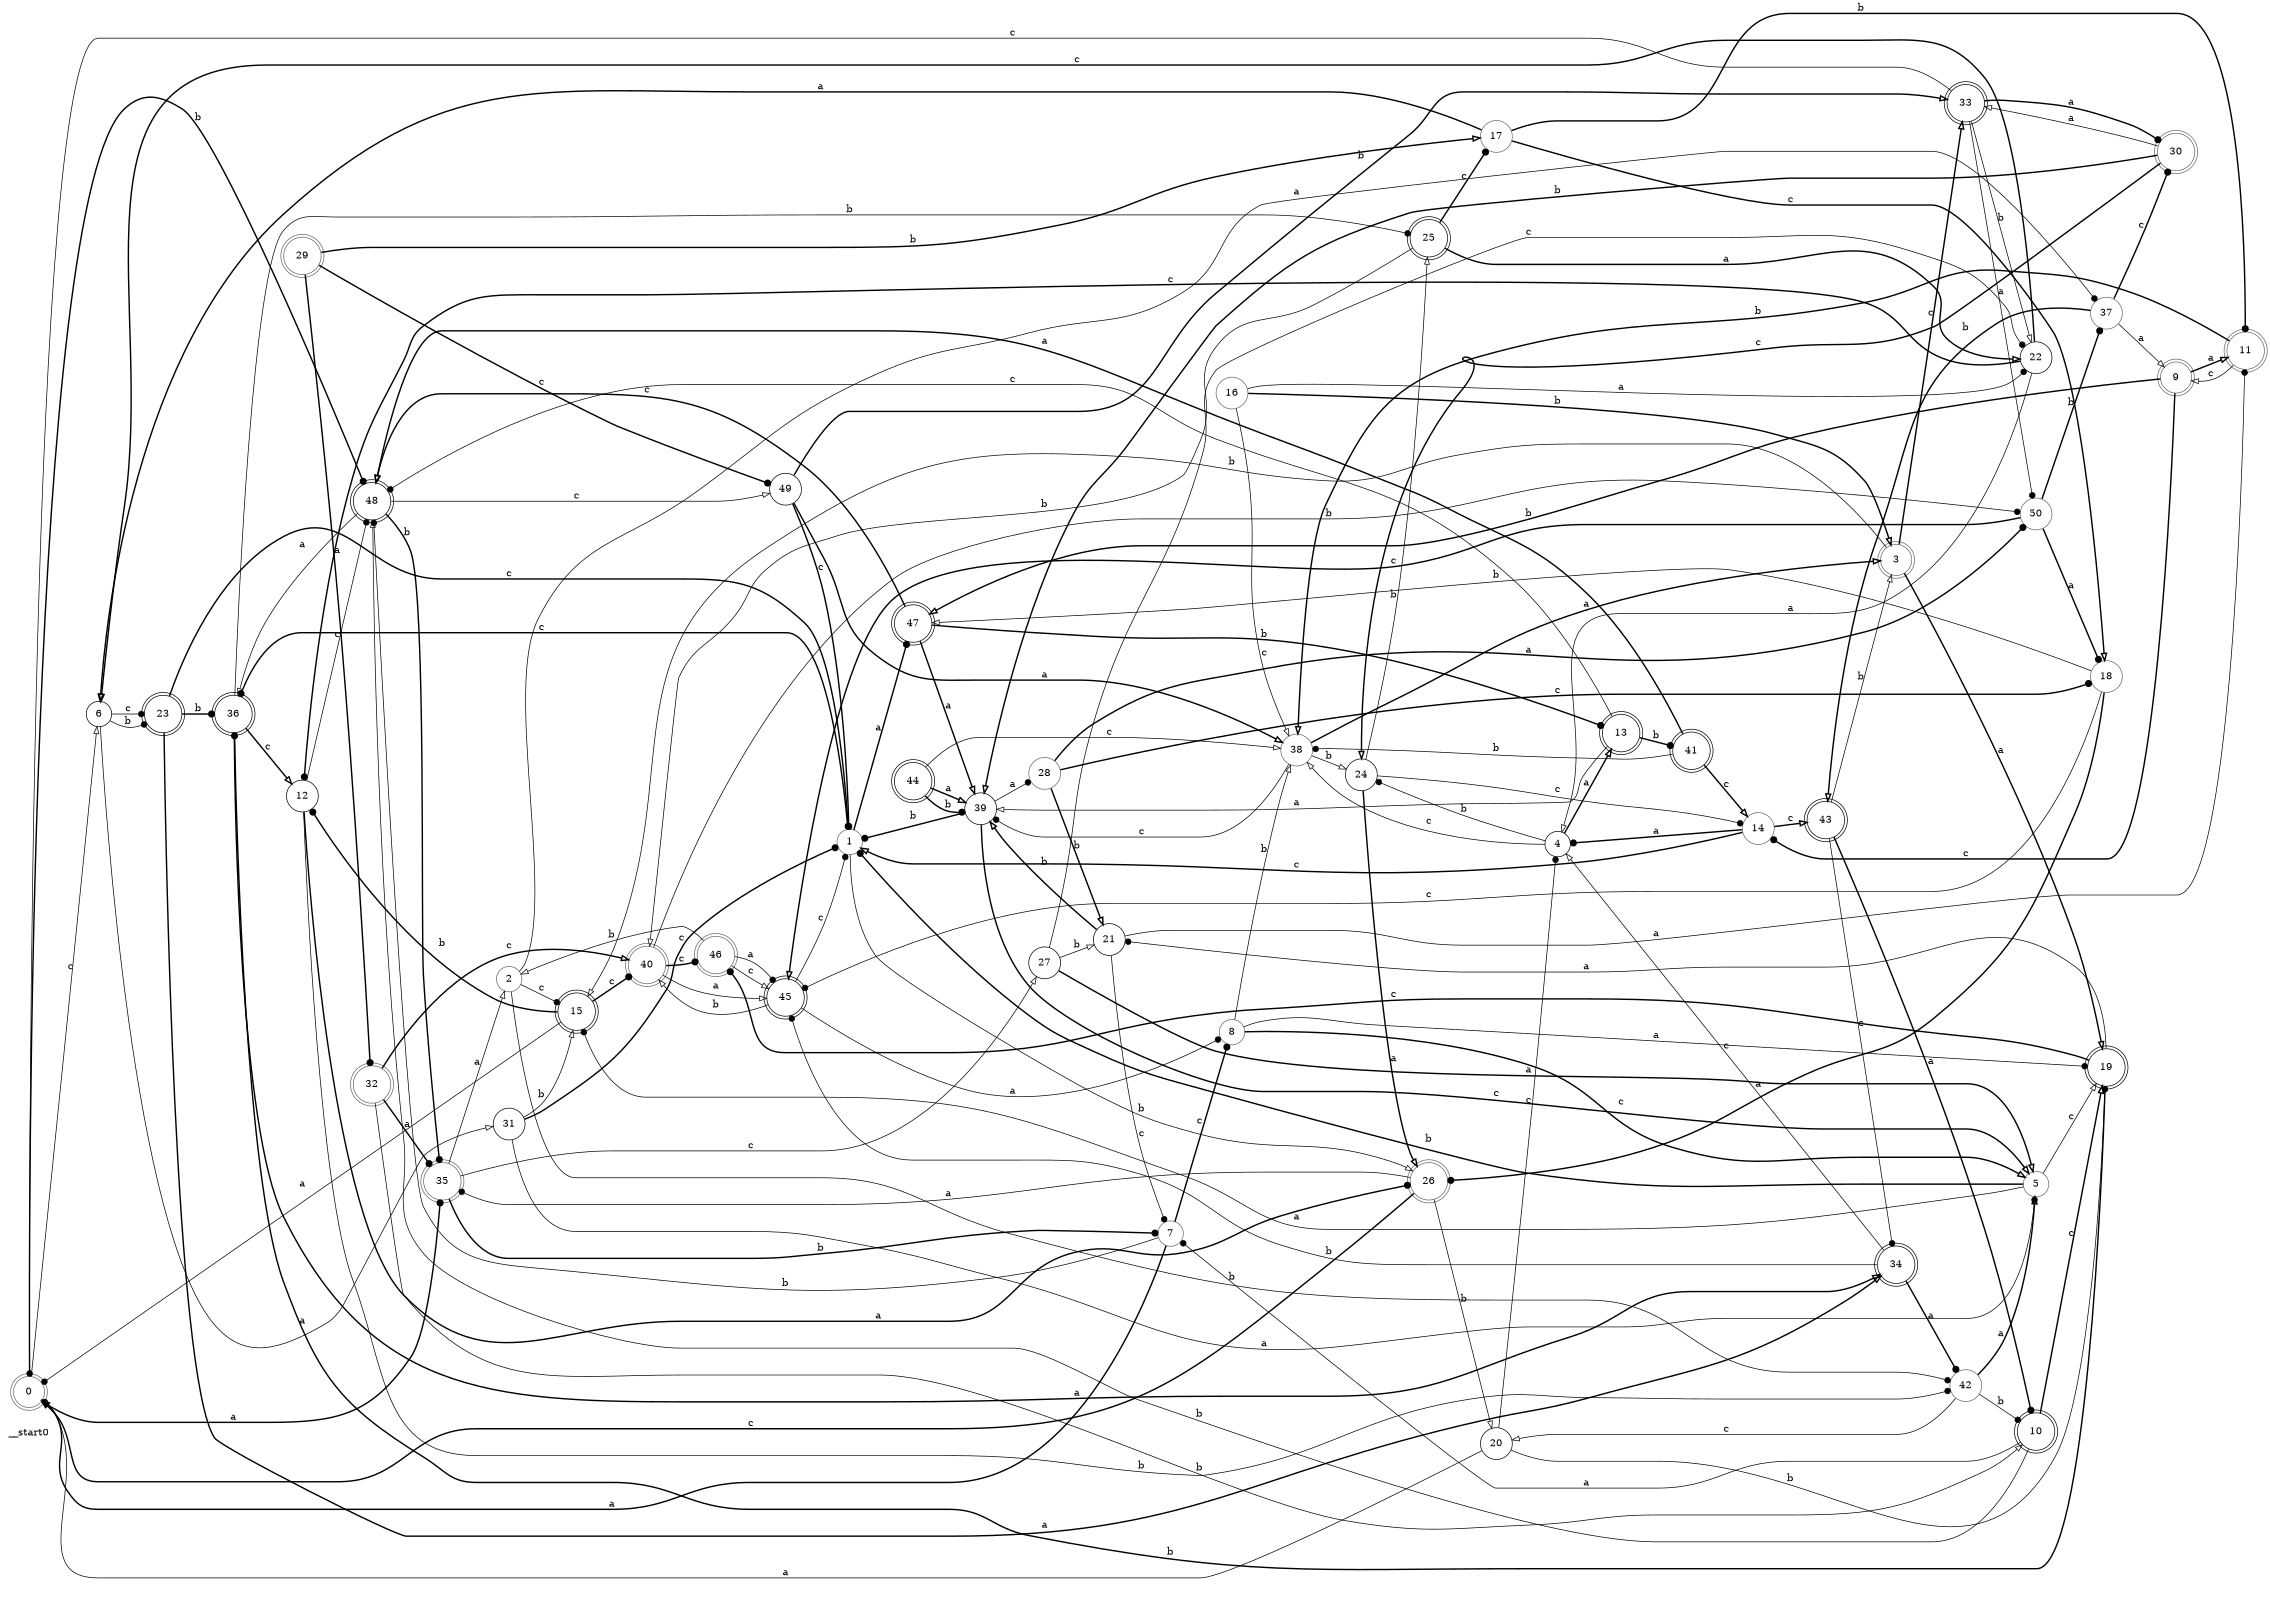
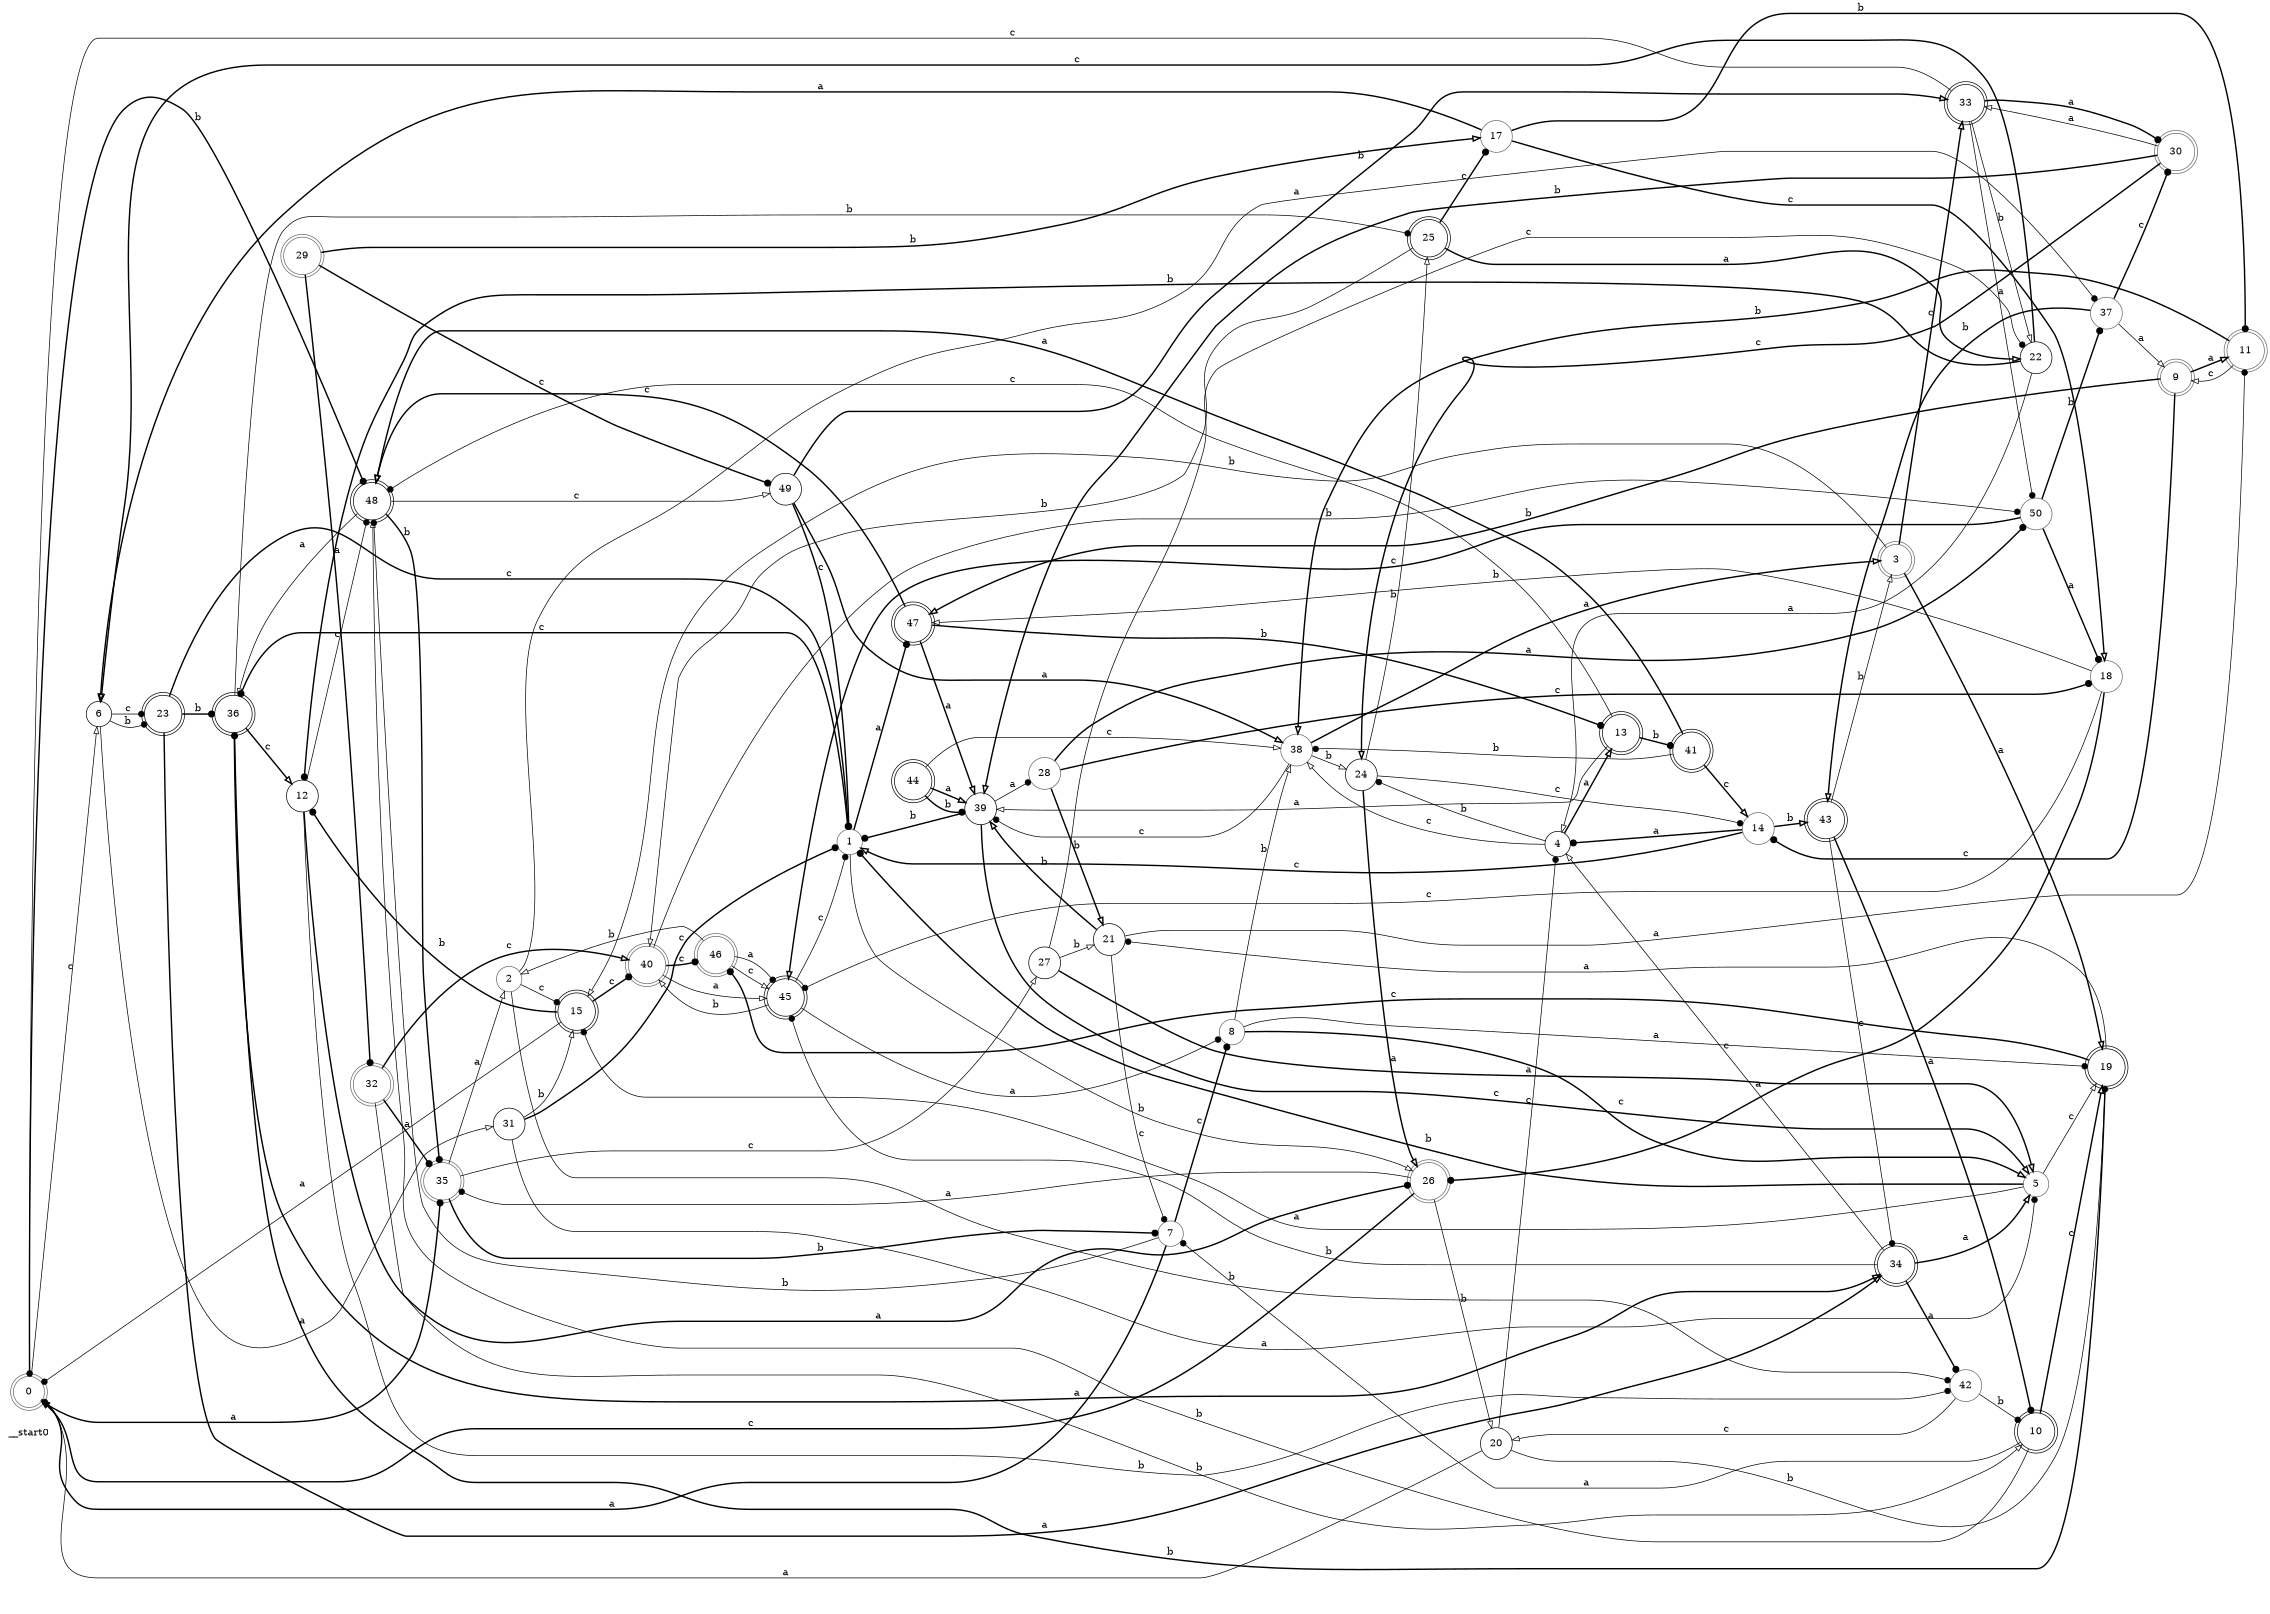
(1171, 280) -> (1171, 280)
(1232, 393) -> none
(1791, 818) -> (1791, 818)
(2020, 1295) -> (1978, 1245)
